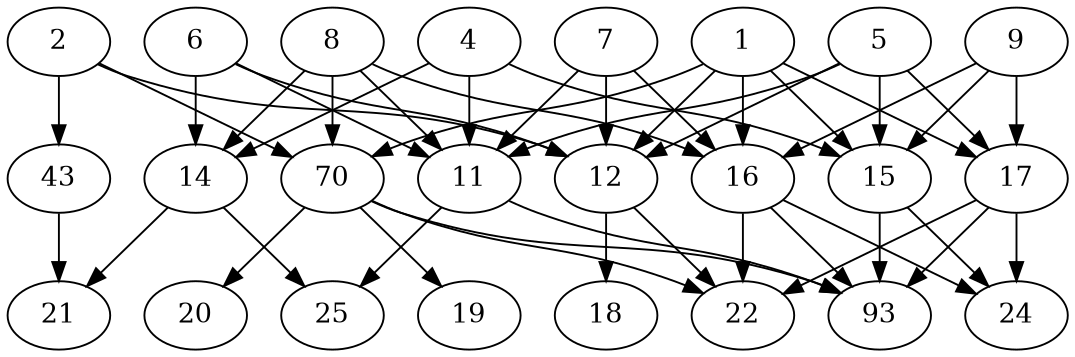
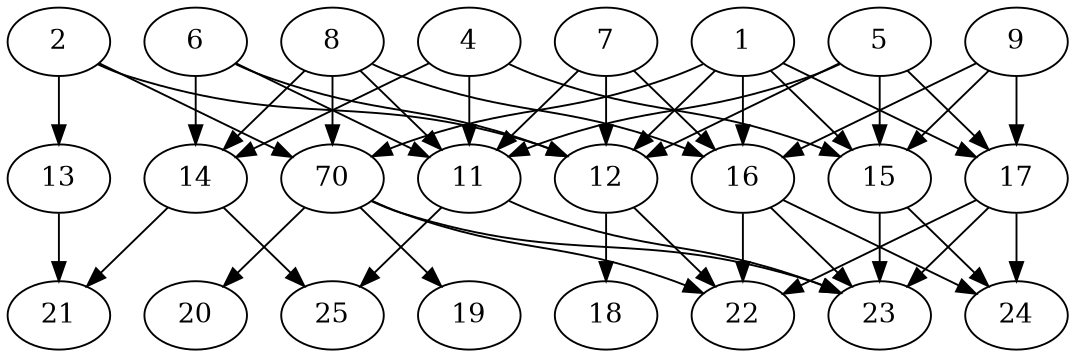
(59, 179) -> (59, 179)
(880, 315) -> (880, 315)
